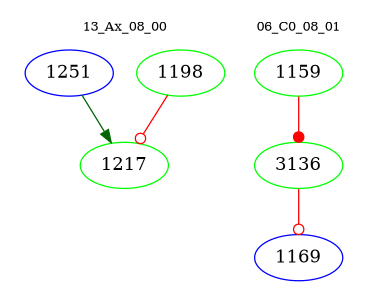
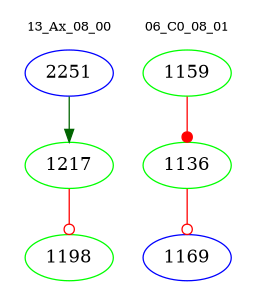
(69, 73) -> (69, 73)
(156, 115) -> (69, 206)
(299, 165) -> (187, 165)
